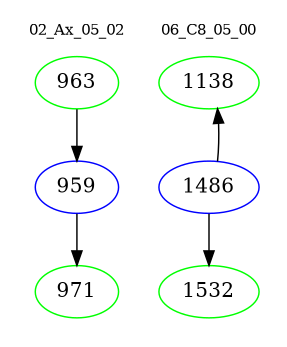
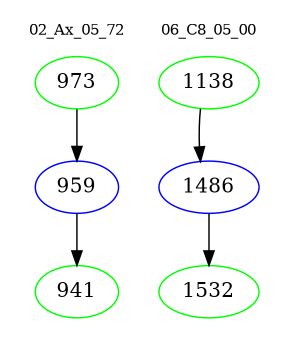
(77, 31) -> (77, 31)
(77, 83) -> (77, 83)
(219, 143) -> (199, 128)
(77, 292) -> (77, 292)
